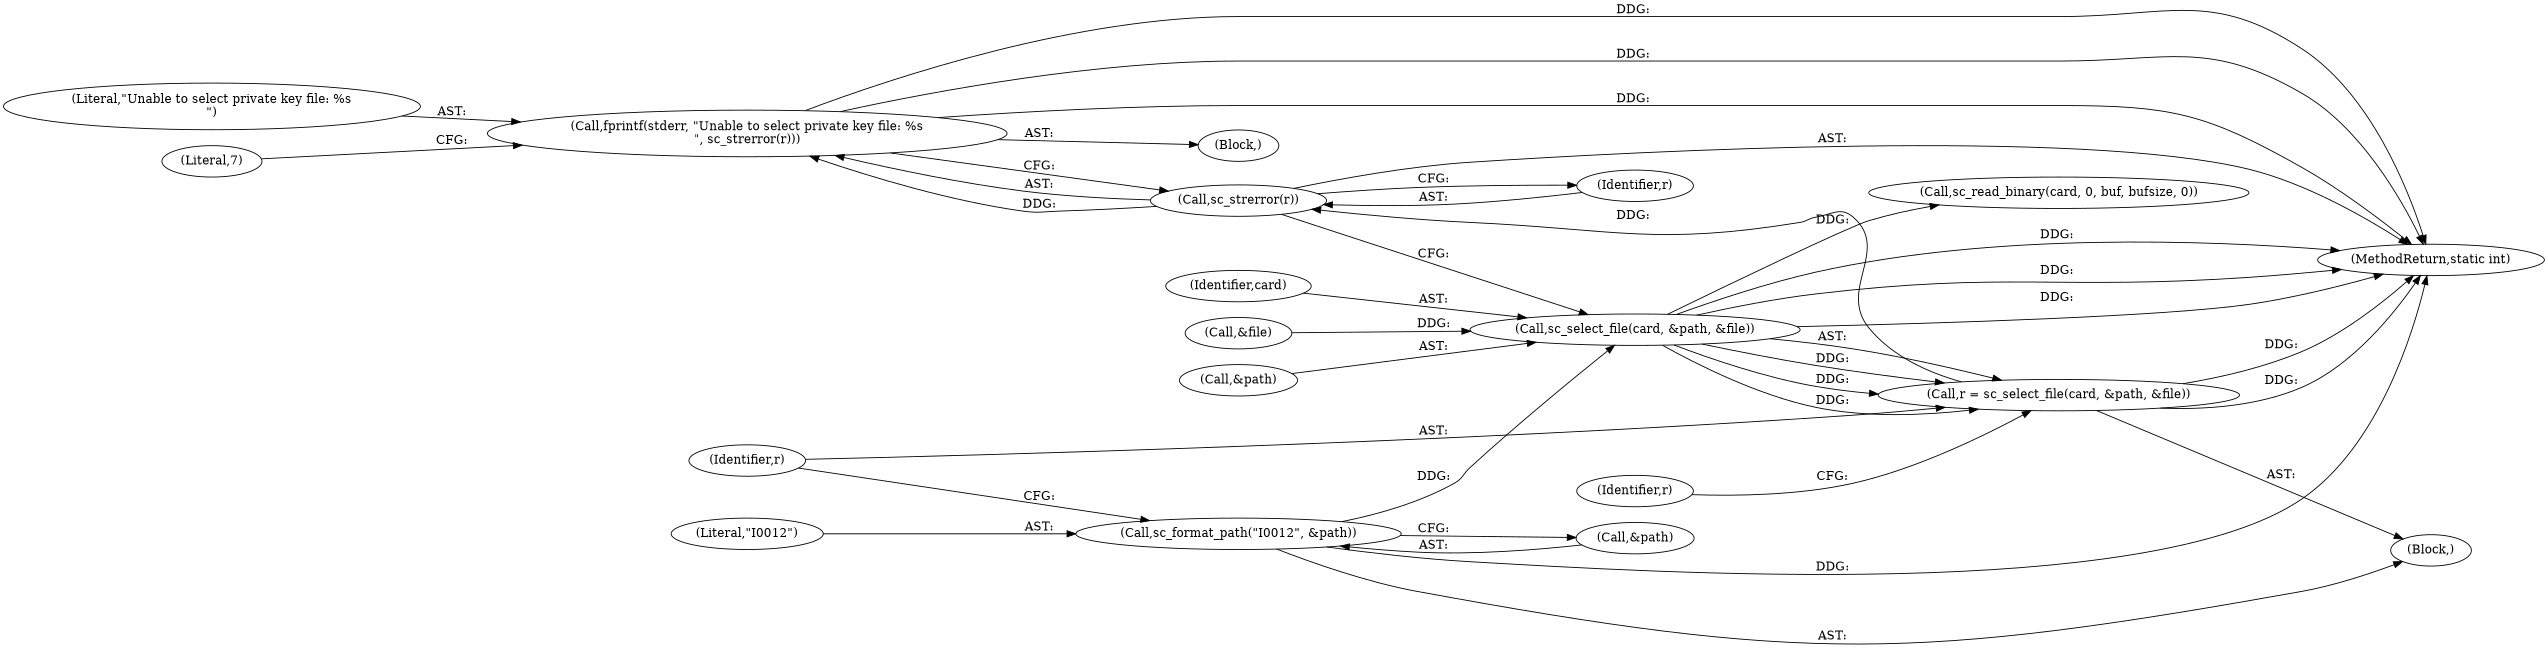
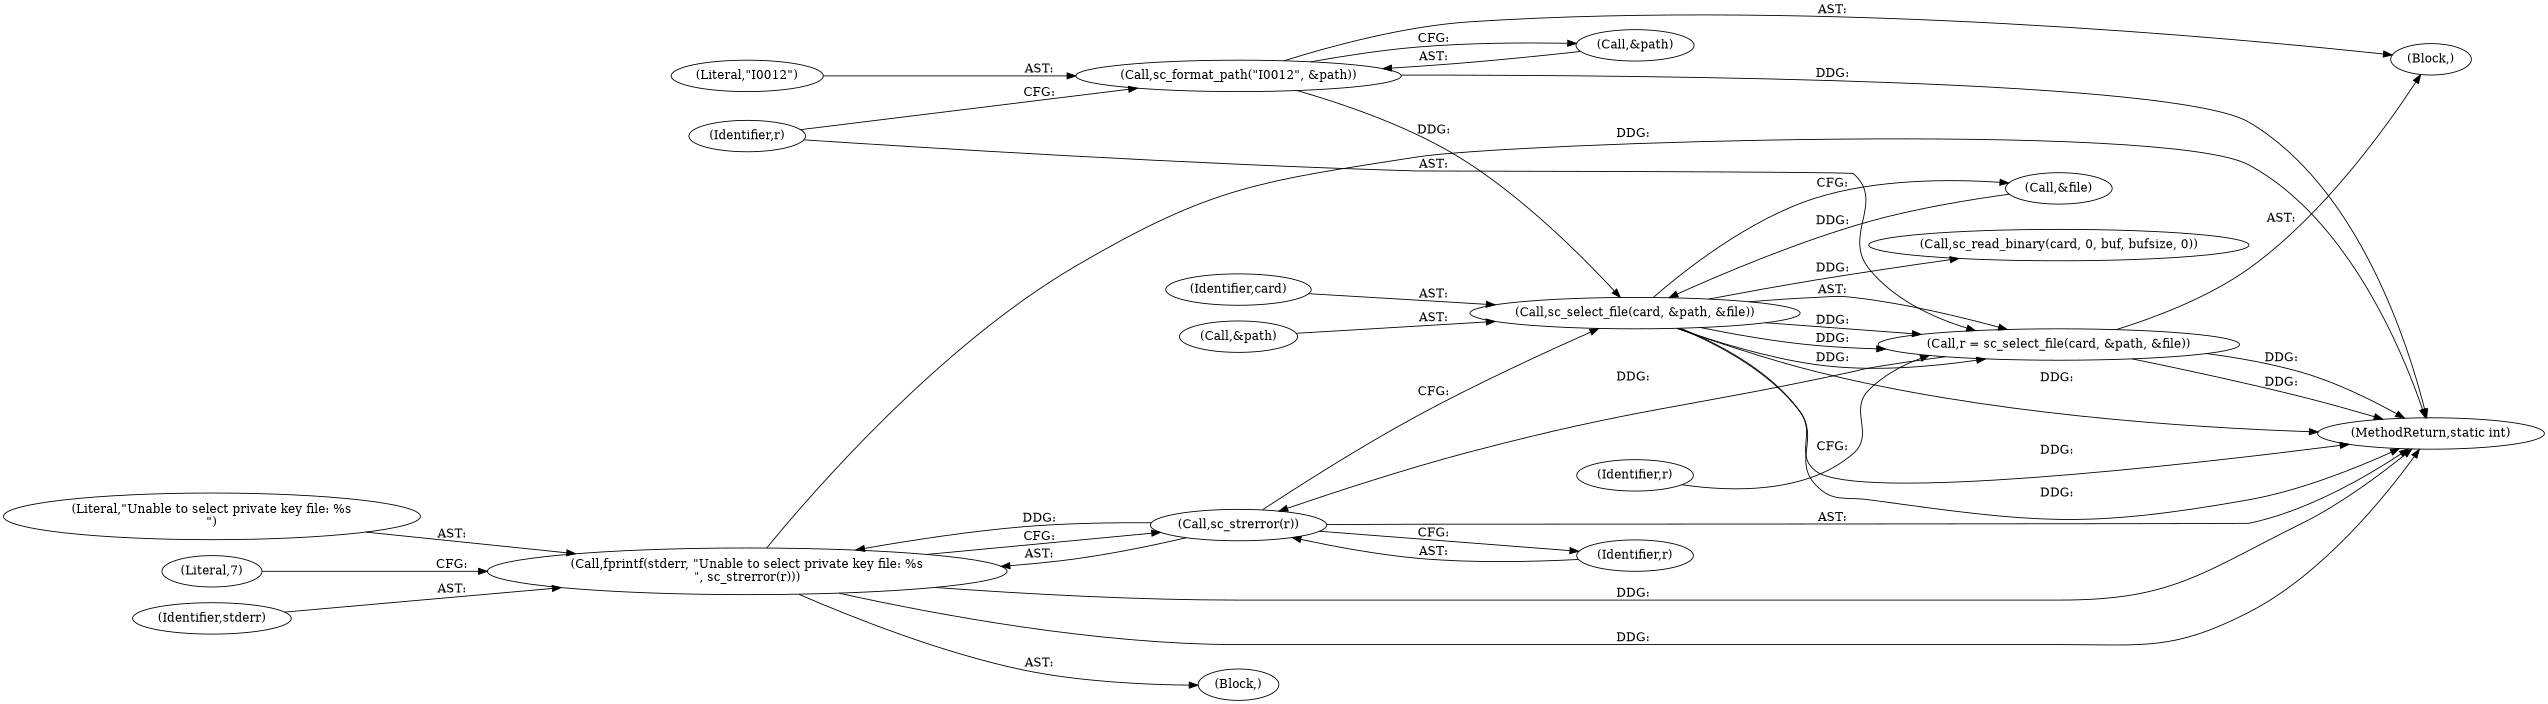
none -> (1813, 199)
none -> (212, 618)
